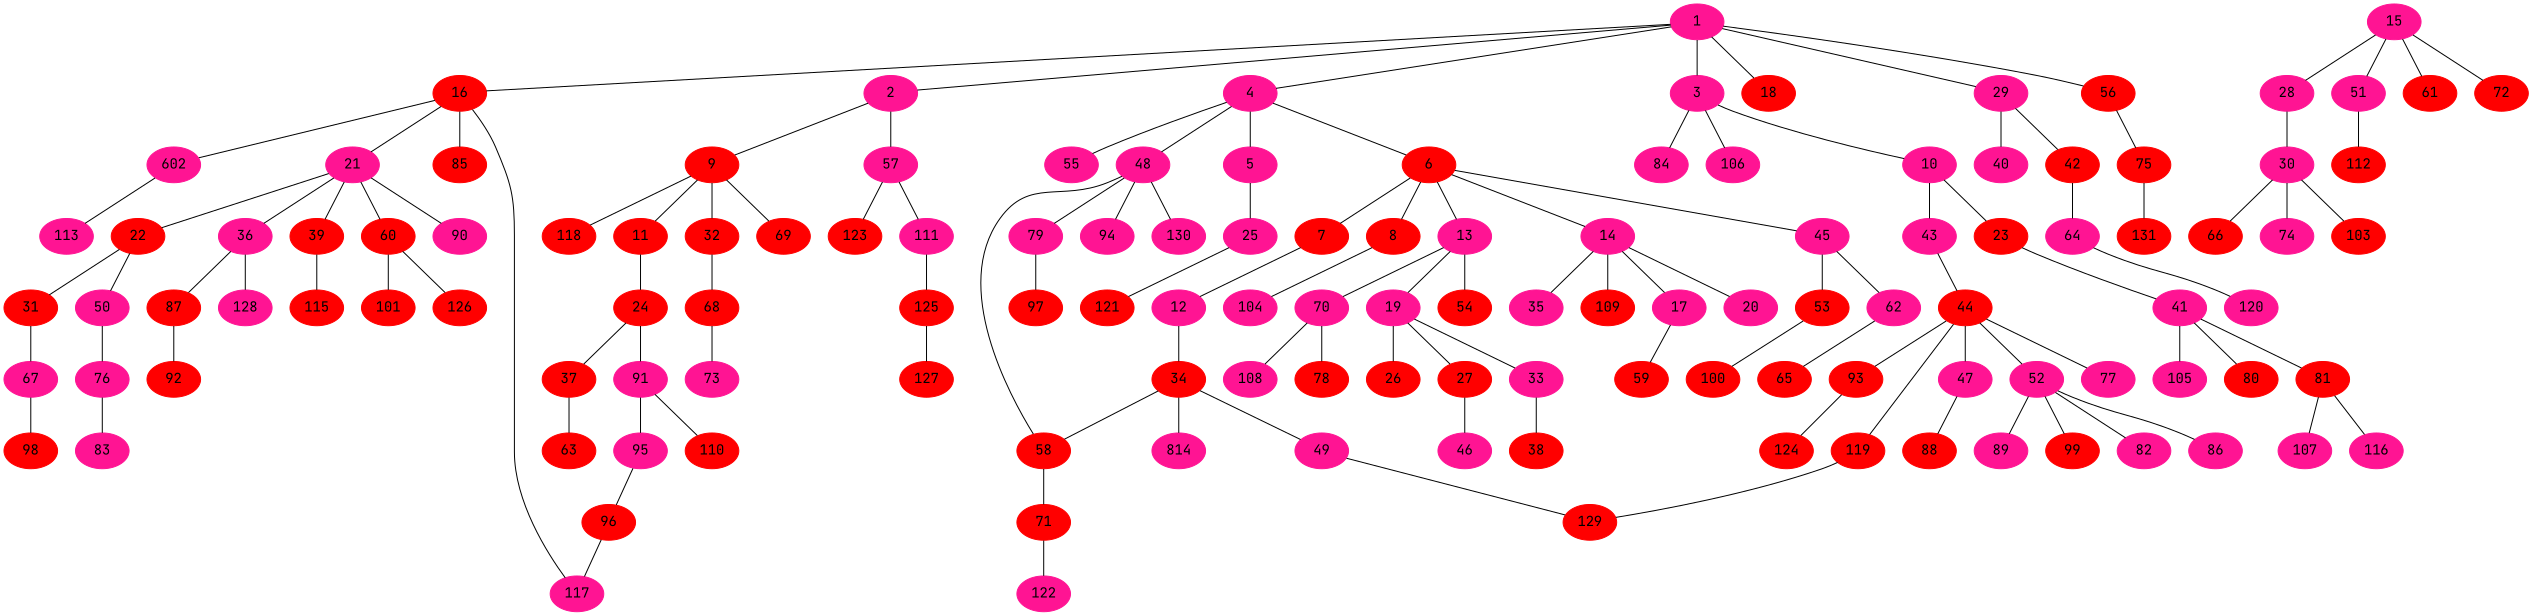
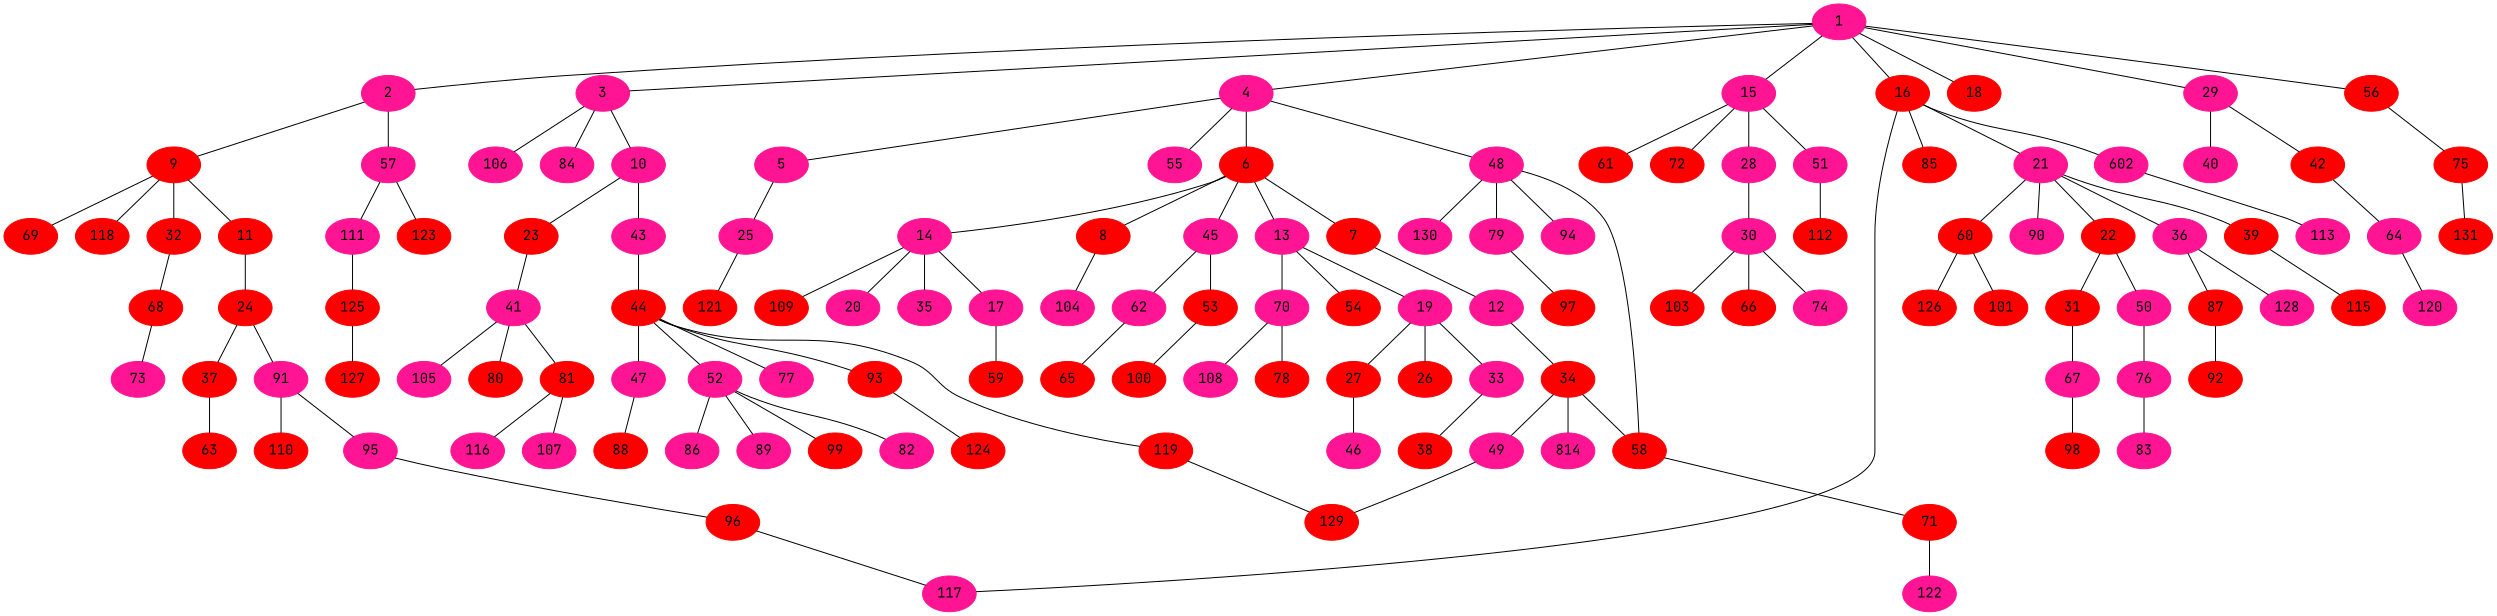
none -> (1794, 58)
